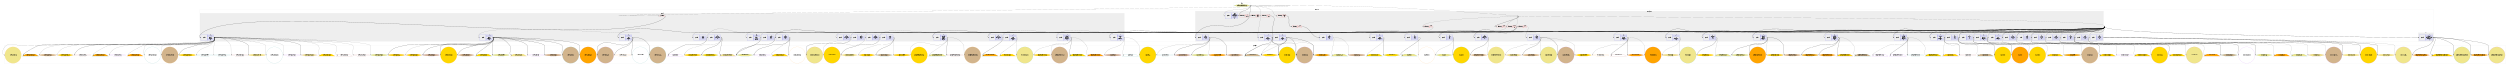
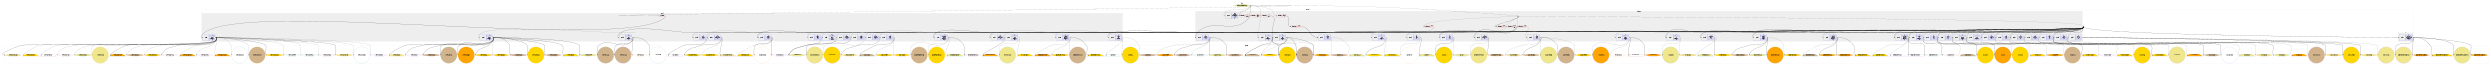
(884, 55) -> (867, 55)
(1950, 55) -> none
